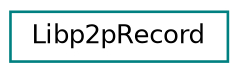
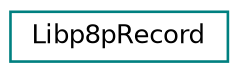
(119, 37) -> (119, 37)
